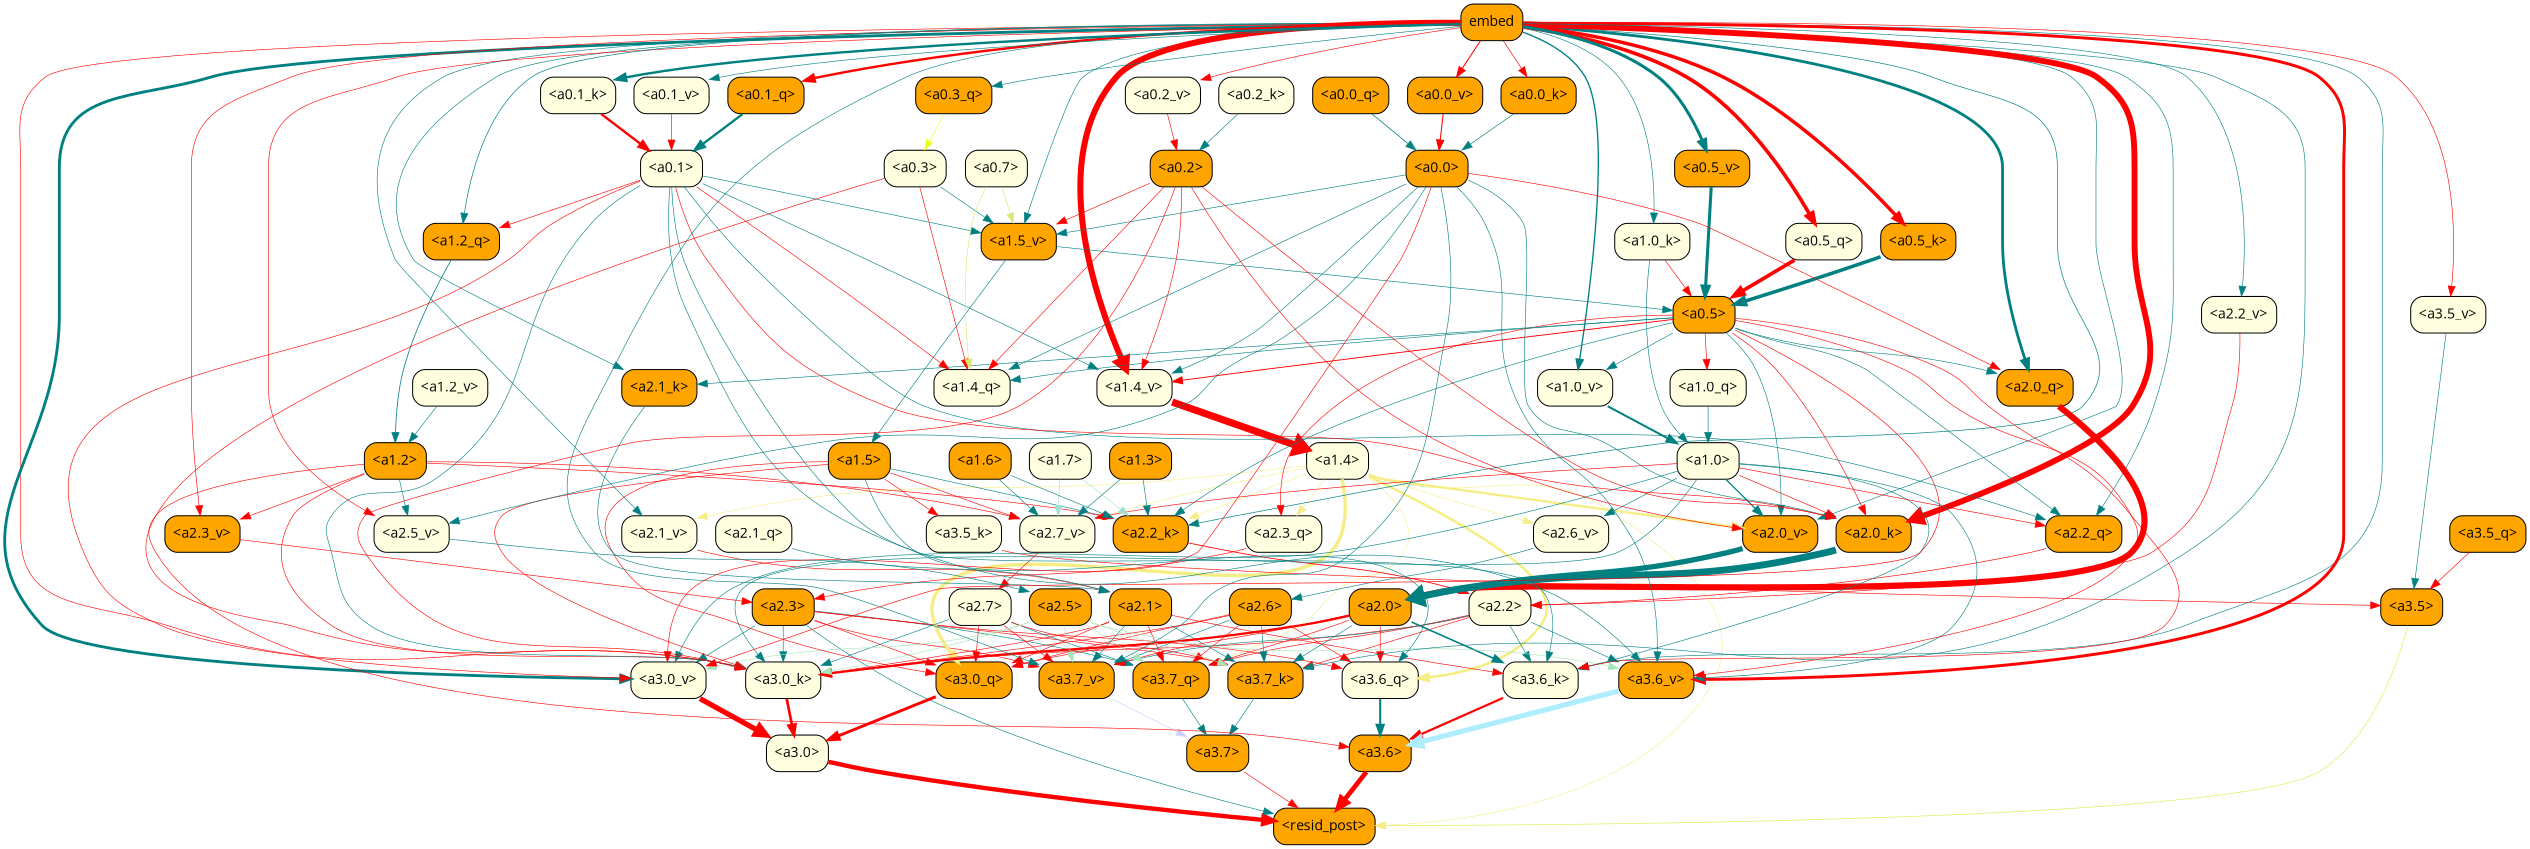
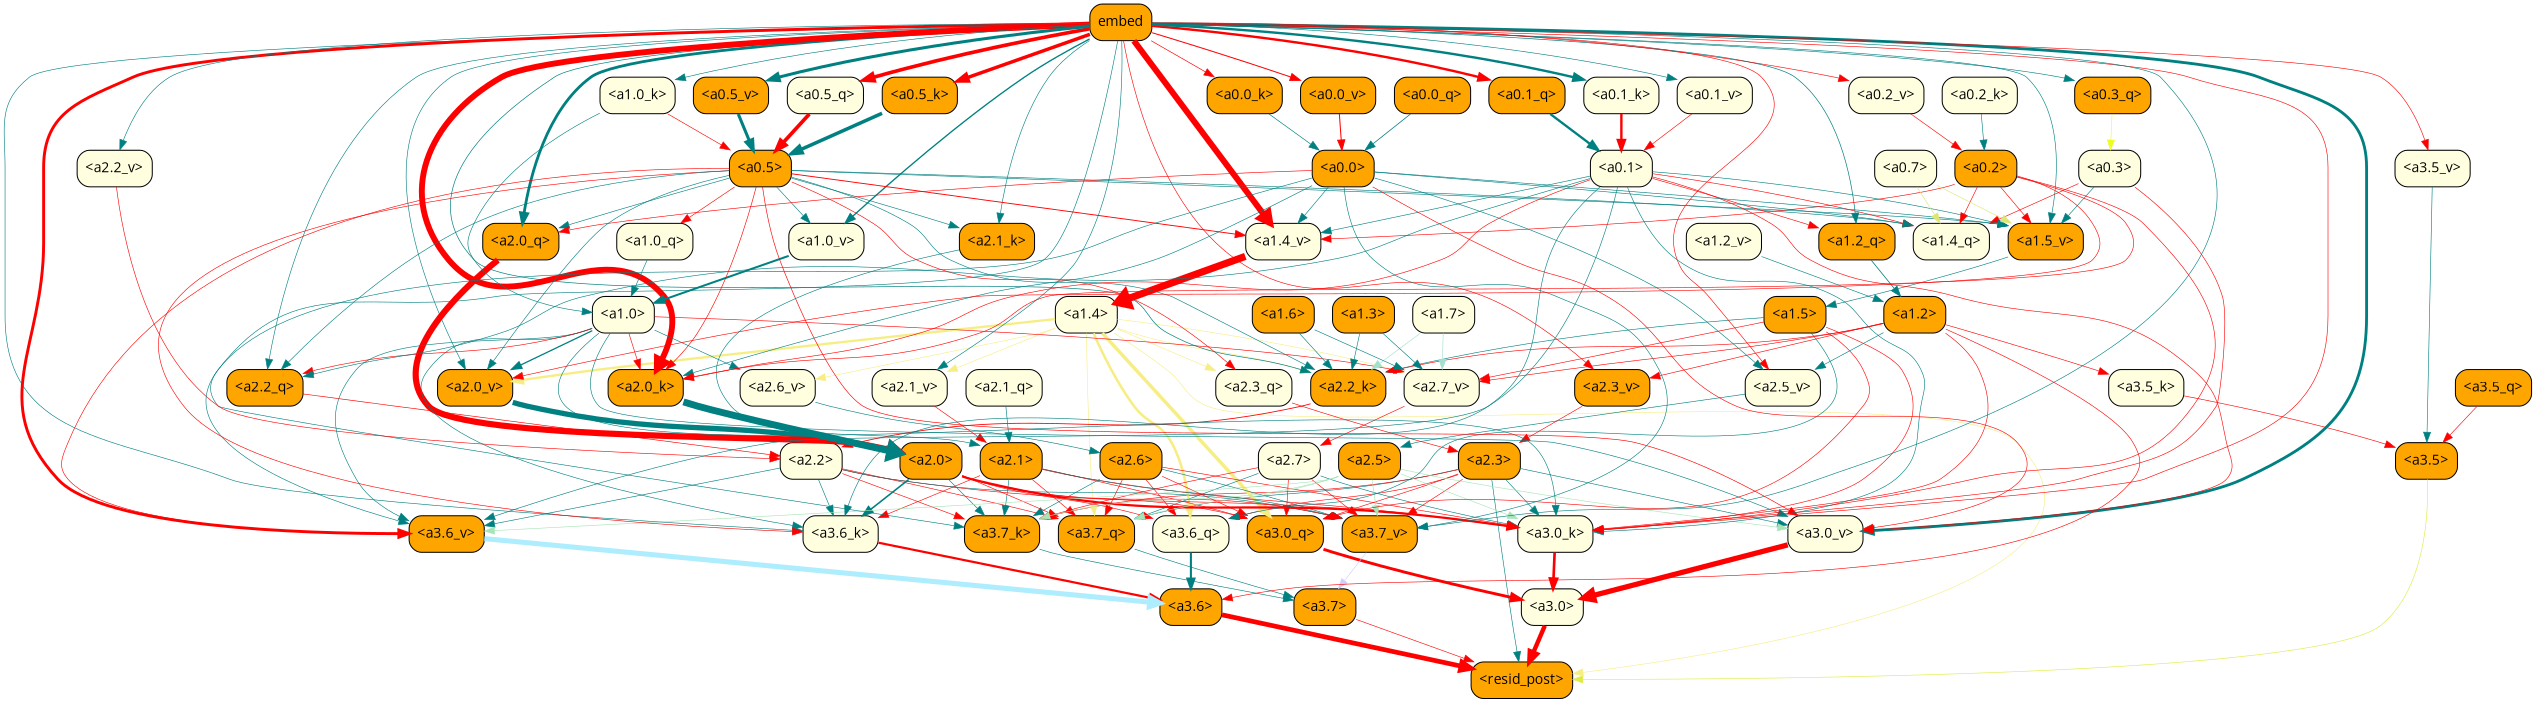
(1344, 276) -> (1395, 193)
(907, 494) -> (2023, 347)
